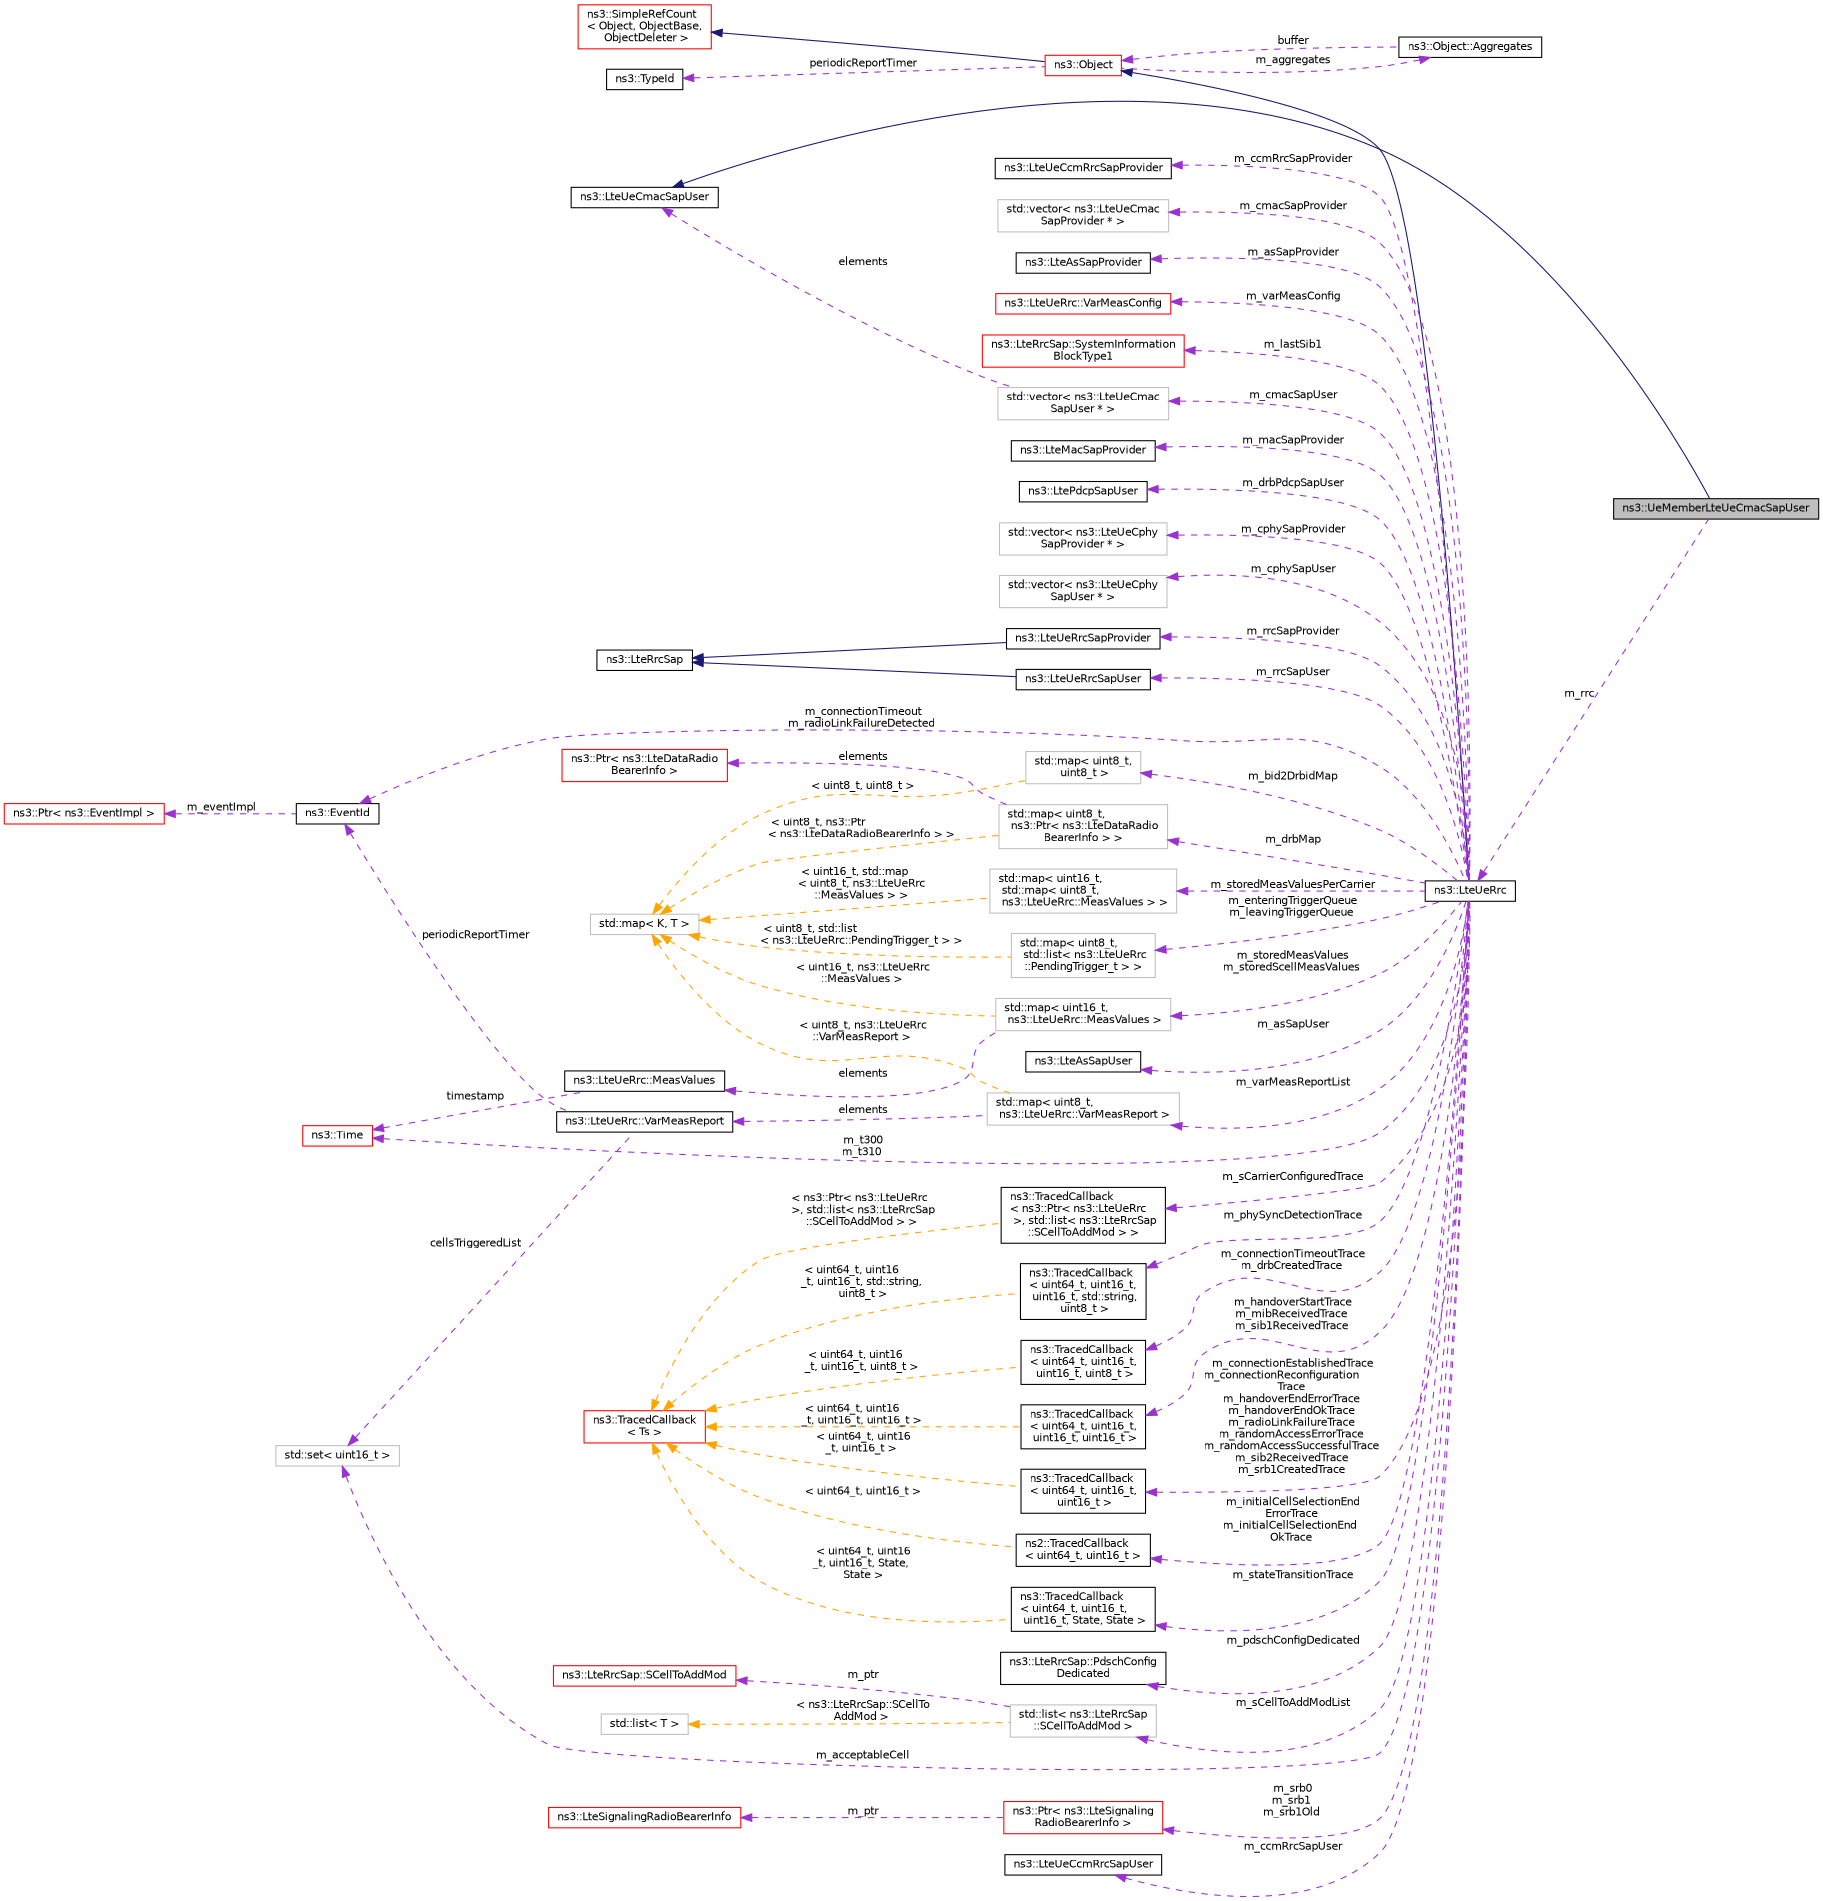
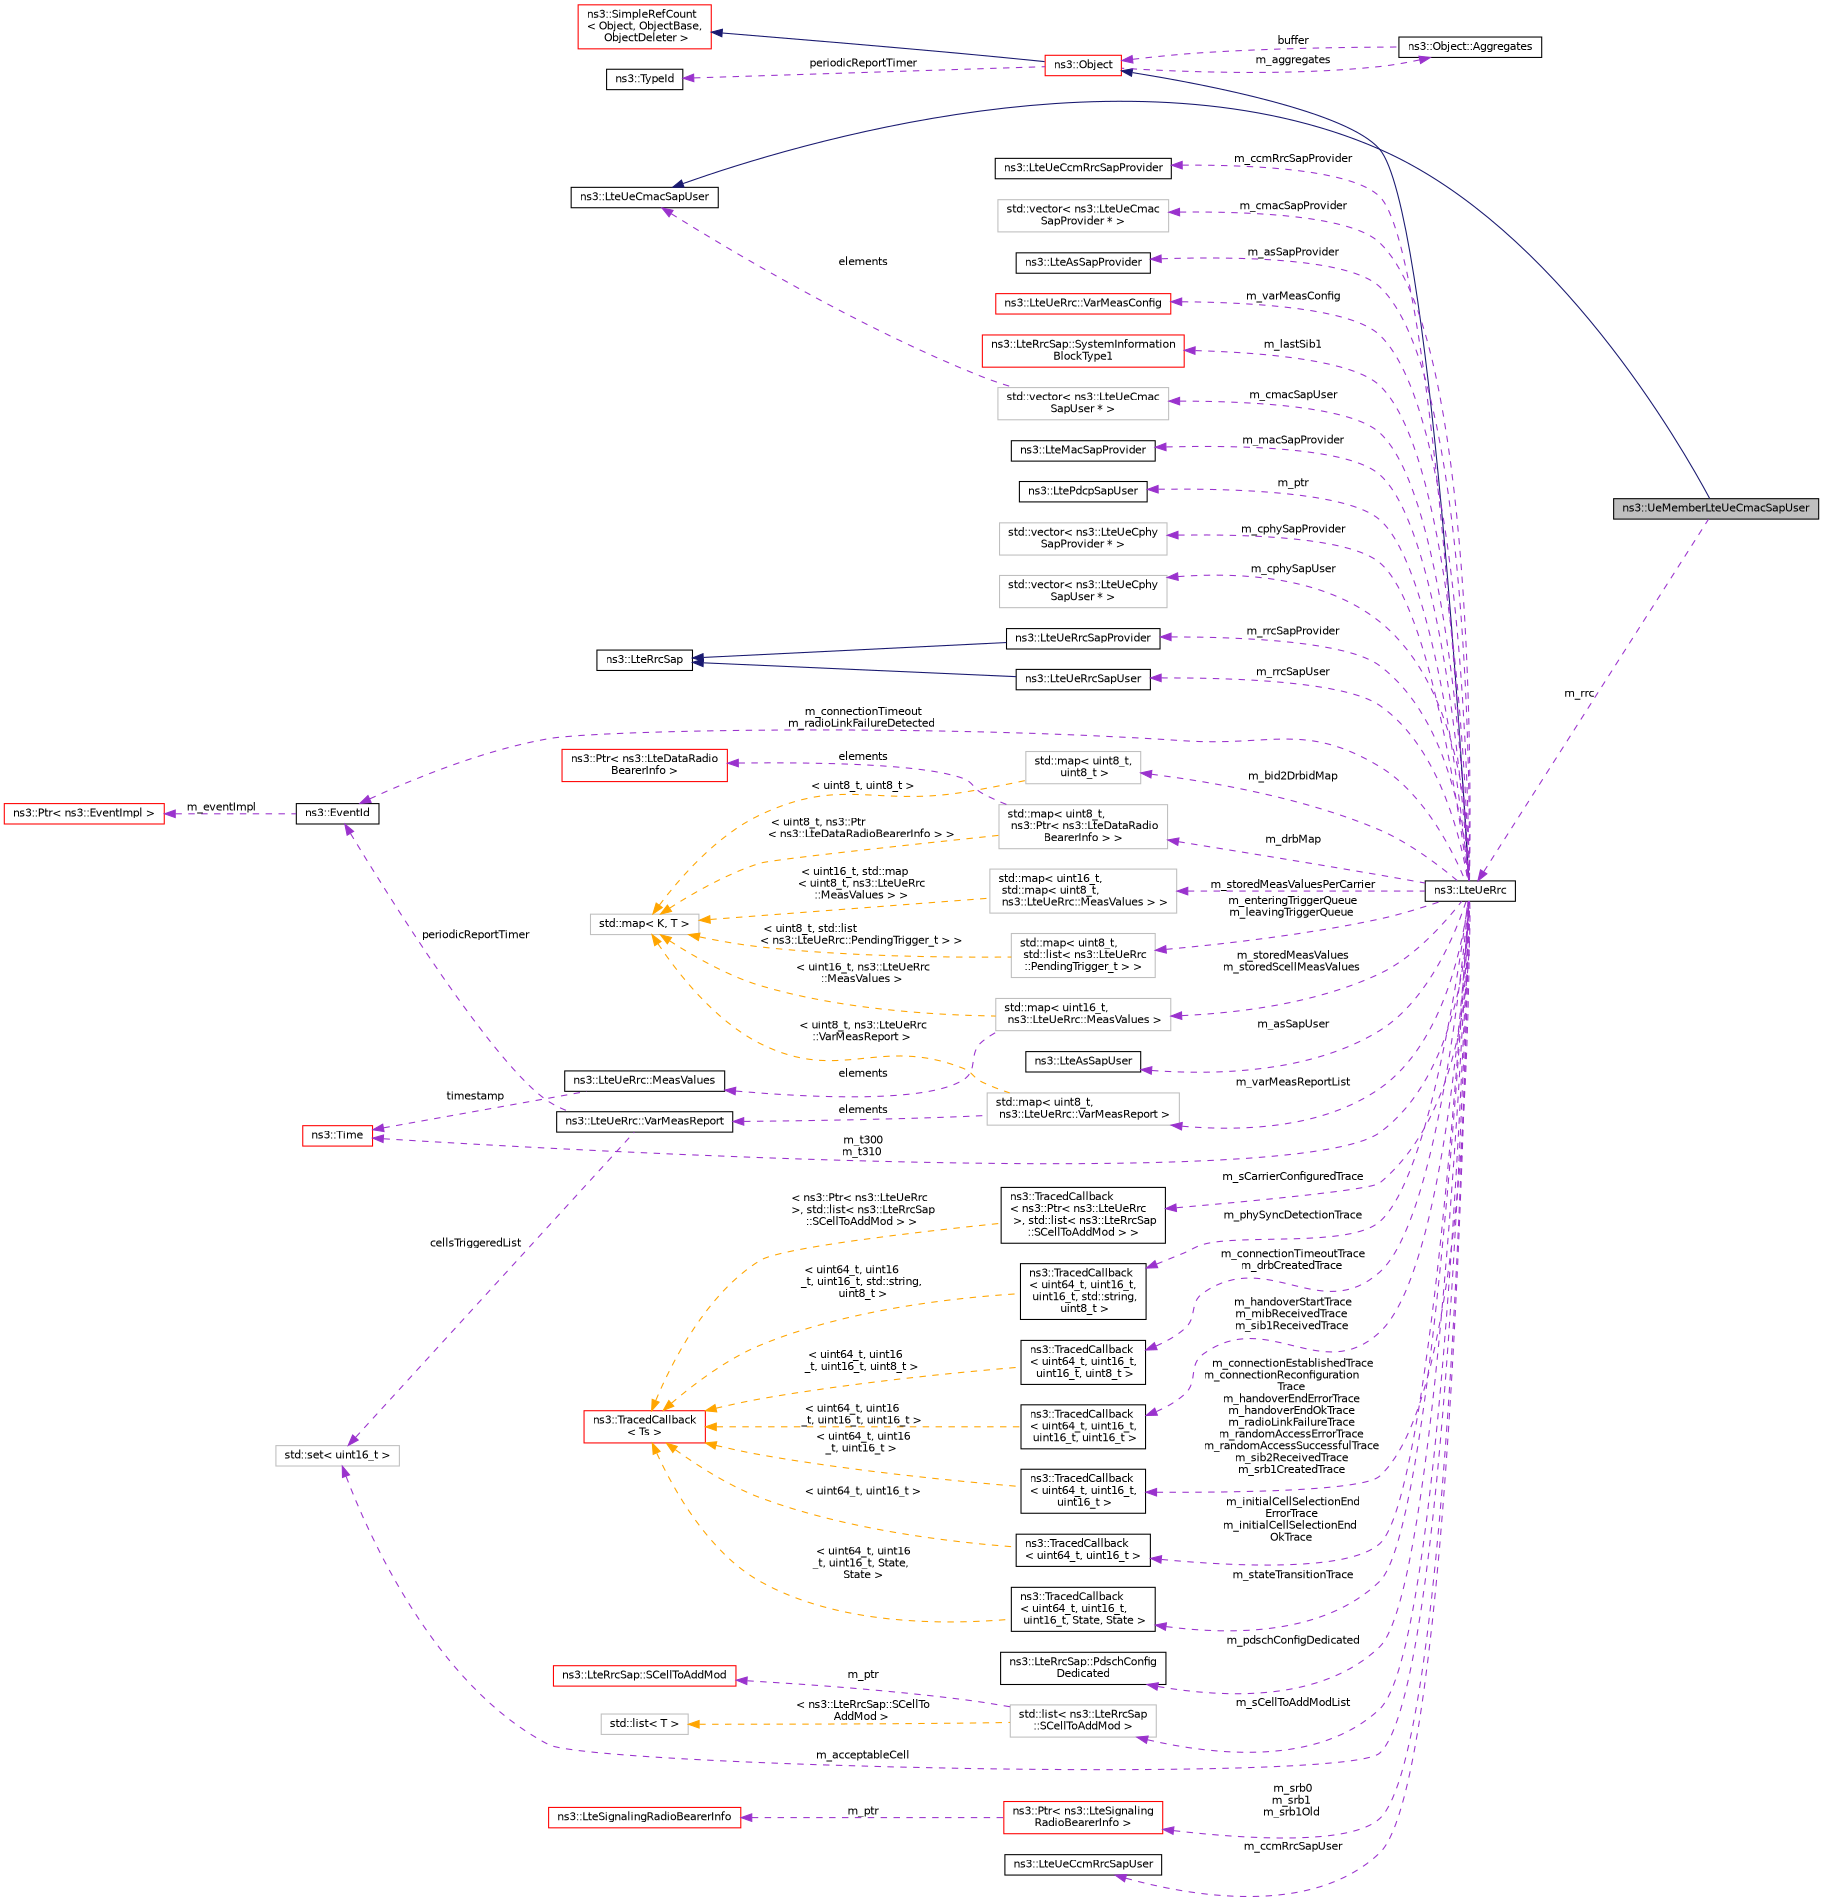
(1292, 484) -> (1292, 484)
(1083, 1550) -> (1083, 1550)
